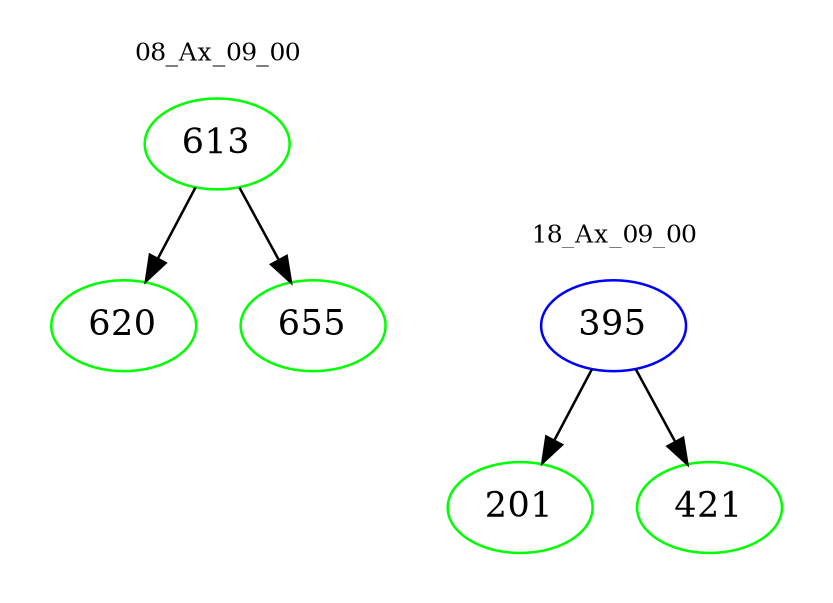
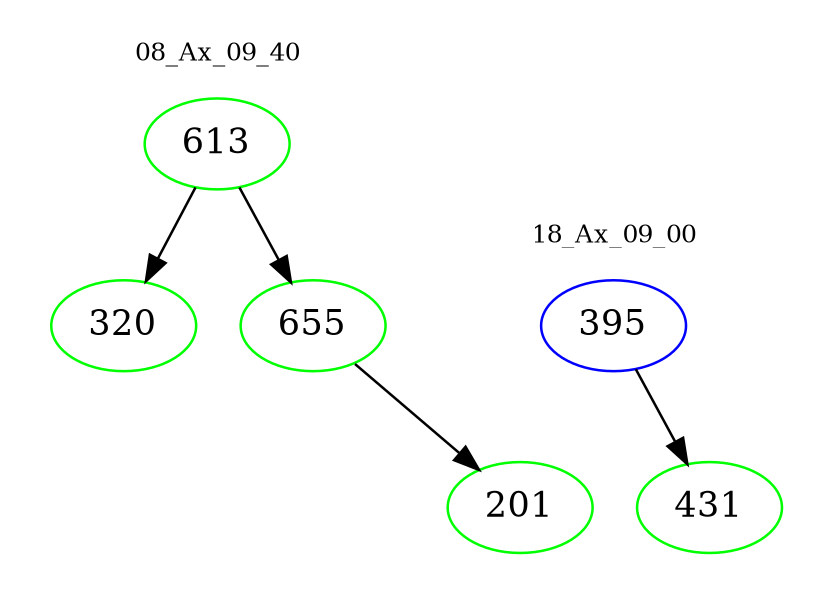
(218, 54) -> (218, 54)
(124, 326) -> (124, 326)
(573, 405) -> (407, 409)
(710, 508) -> (710, 508)
